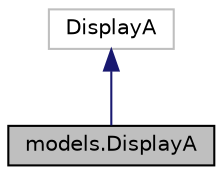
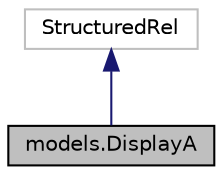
(111, 29) -> (111, 29)
